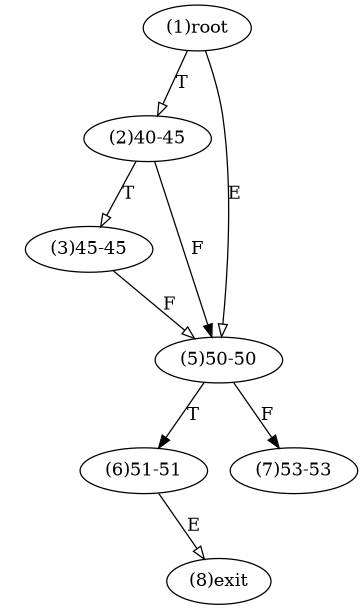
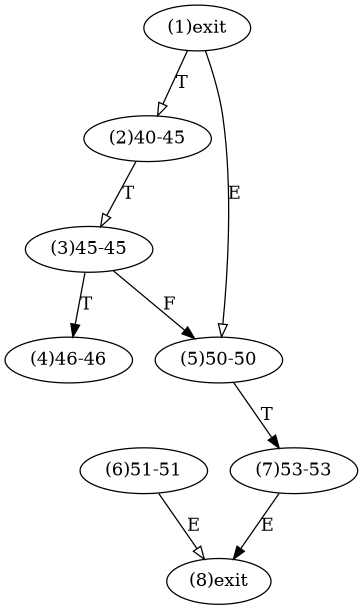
(197, 28) -> (197, 28)
(181, 243) -> none
(149, 301) -> (149, 301)
none -> (69, 360)
(185, 410) -> none
(267, 415) -> (267, 415)
none -> (260, 521)
